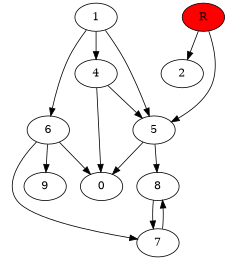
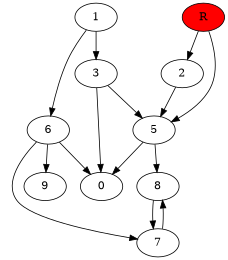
(129, 68) -> (170, 98)
(96, 74) -> (96, 74)
